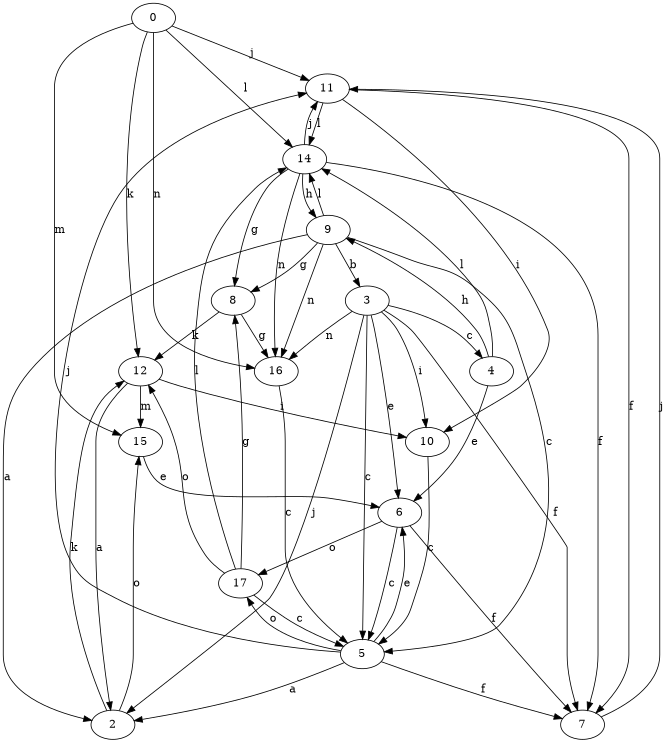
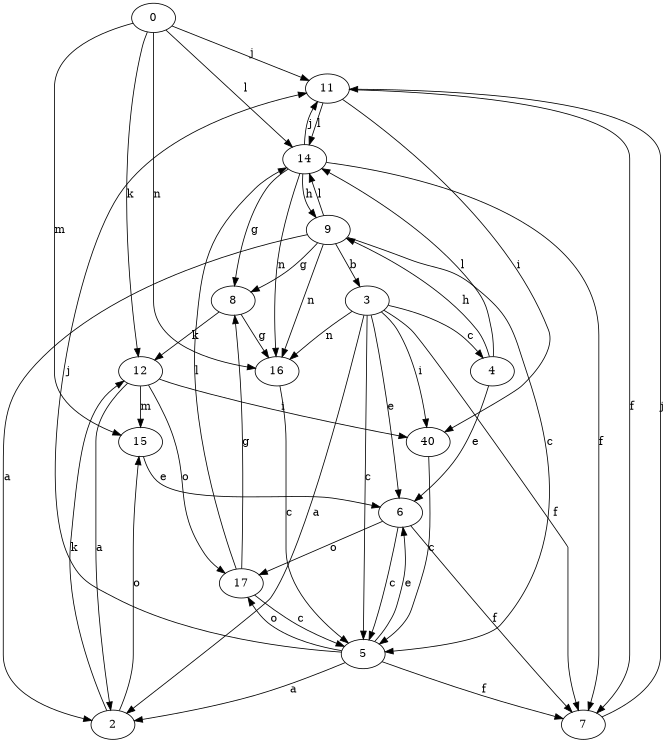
(427, 442) -> (428, 442)
(183, 487) -> (182, 478)
(314, 513) -> (316, 513)
